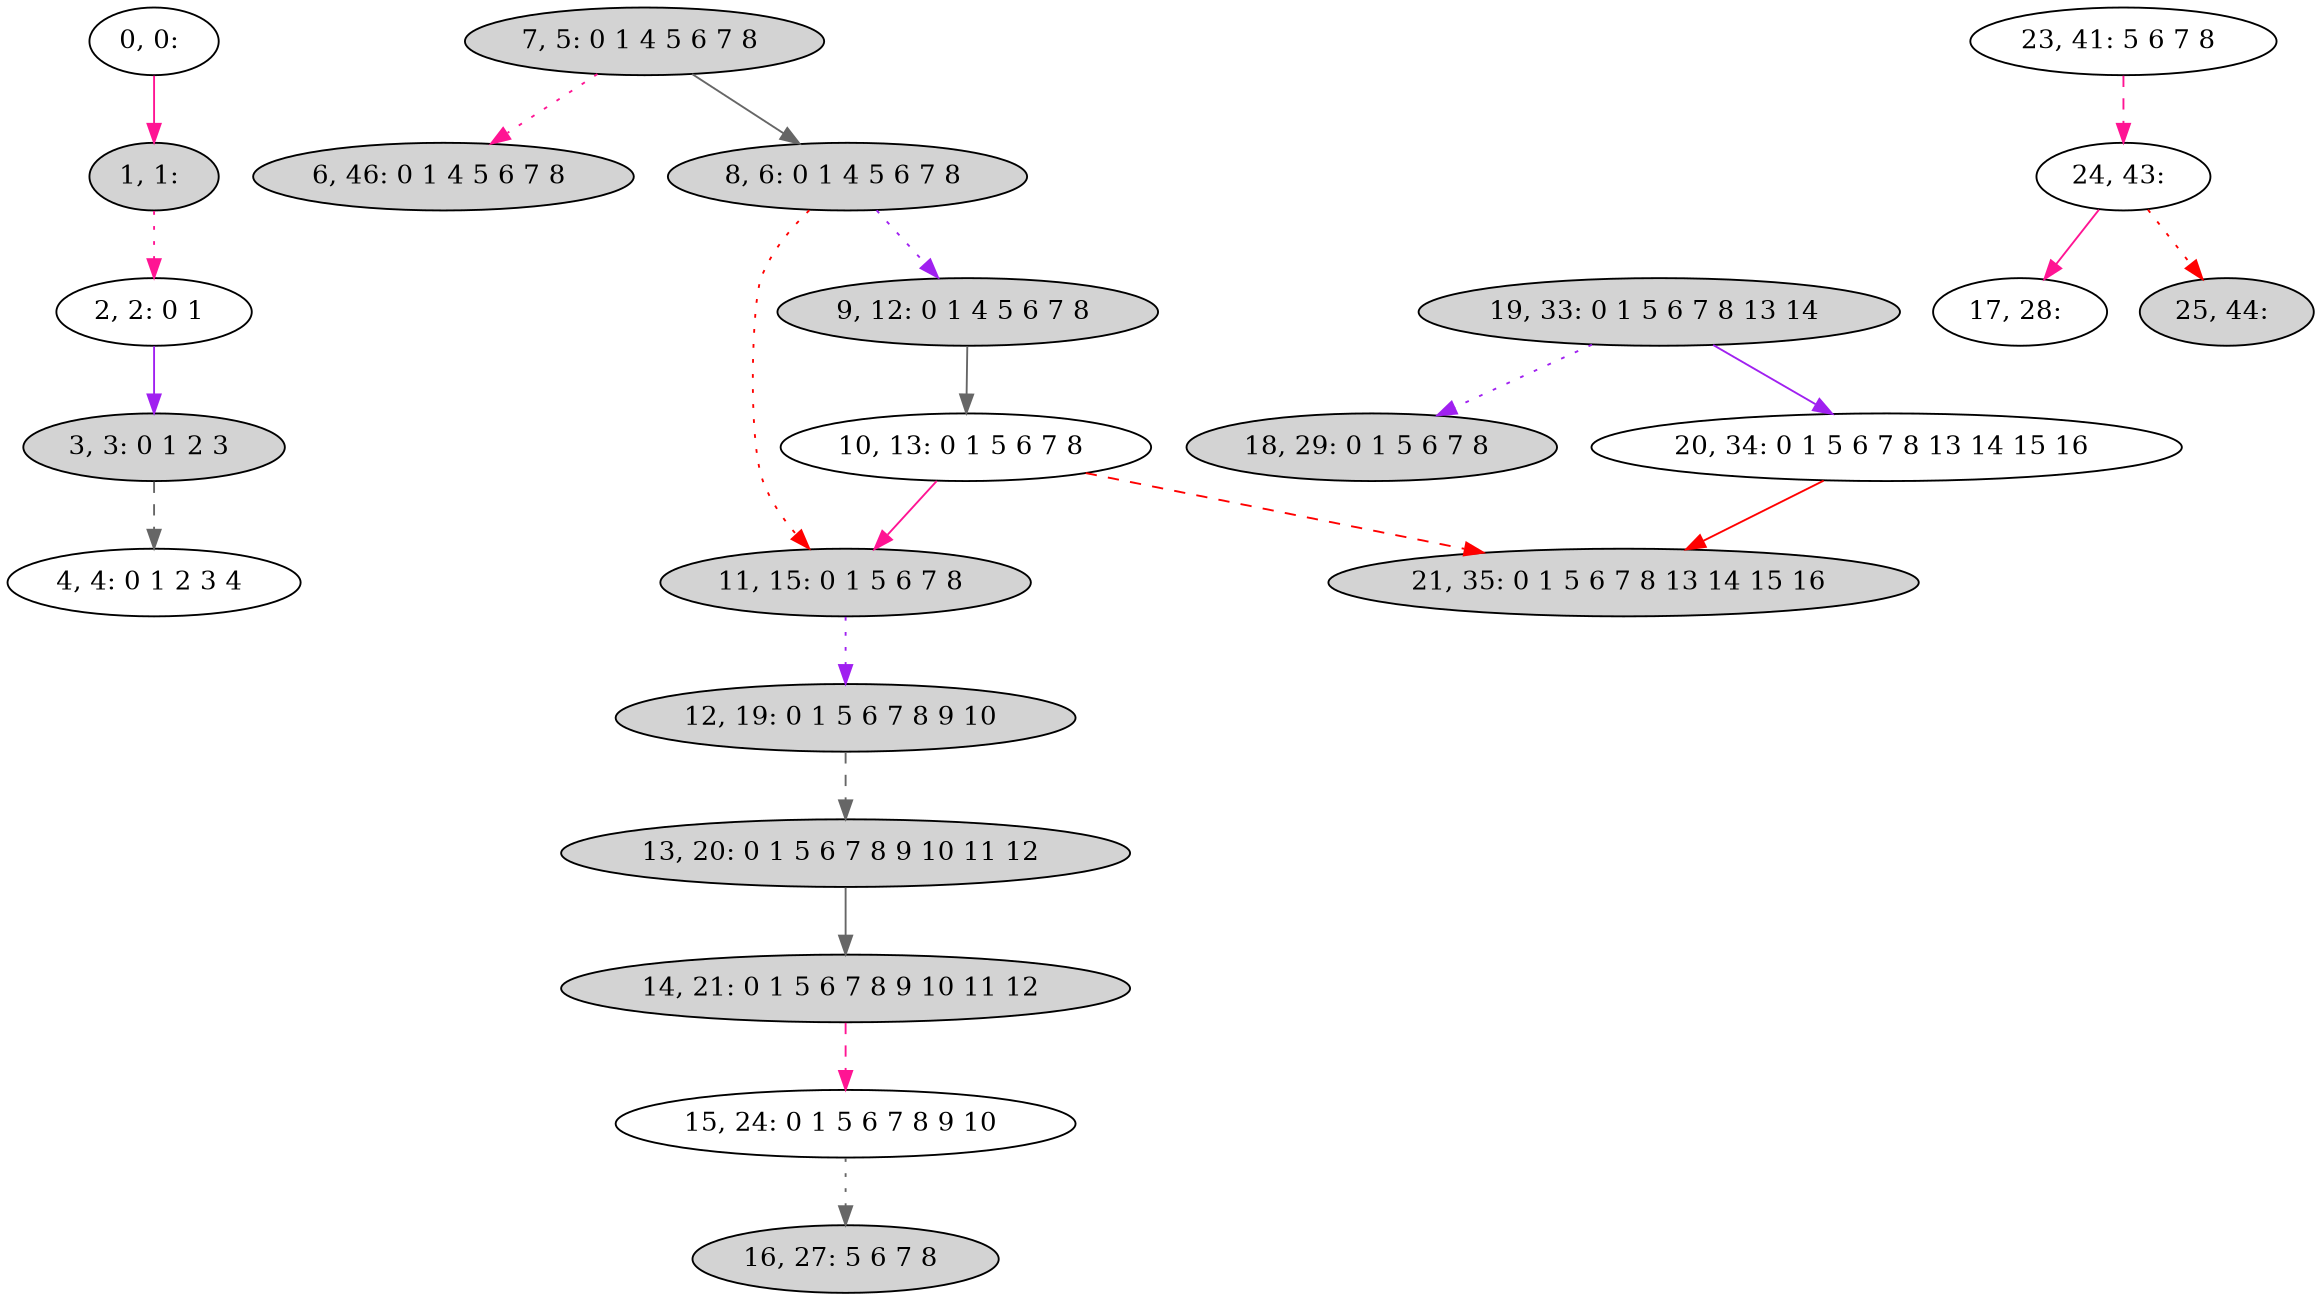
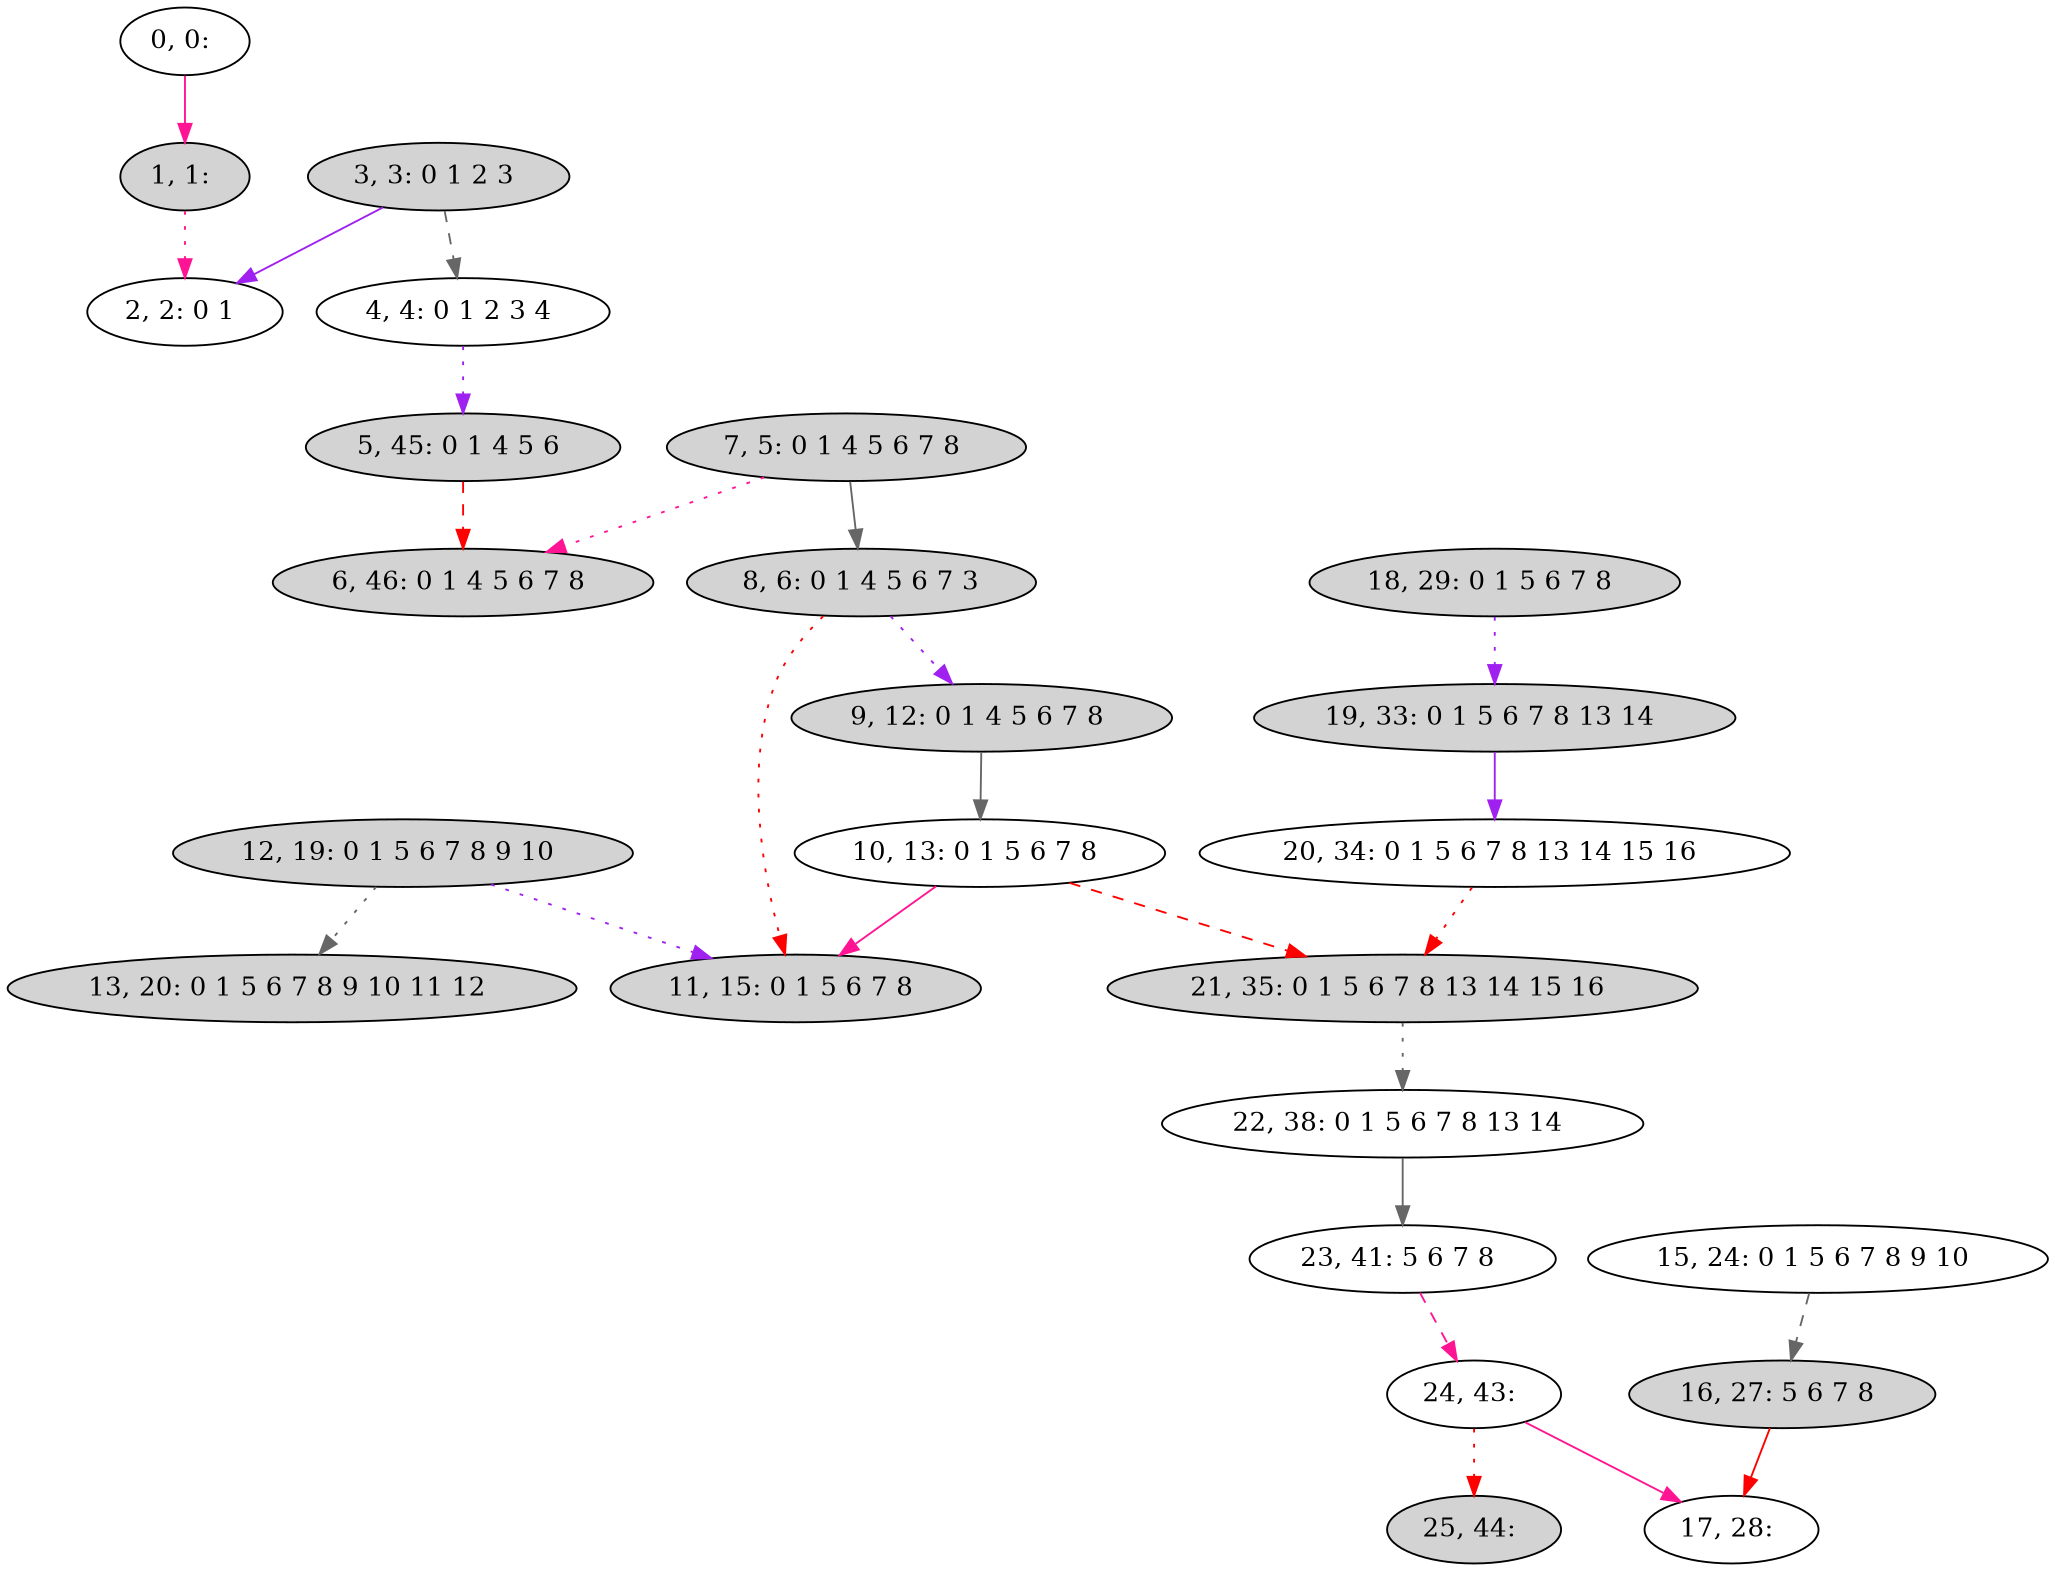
(847, 177) -> (861, 583)
(154, 370) -> (318, 241)
(1523, 376) -> (1495, 641)
none -> (463, 447)
(1763, 511) -> (1454, 913)
(846, 641) -> (592, 918)
(846, 776) -> (354, 913)
(846, 988) -> none
none -> (1403, 1124)
(846, 1182) -> (1803, 1318)
none -> (1760, 1453)
